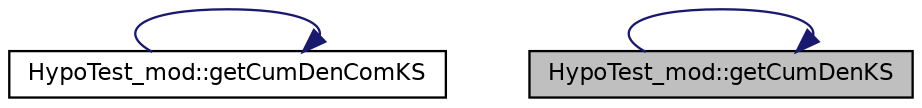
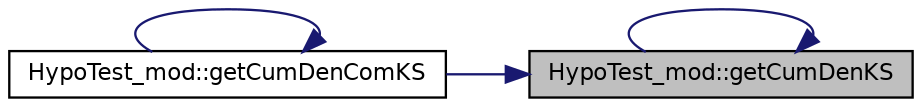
none -> (476, 74)
